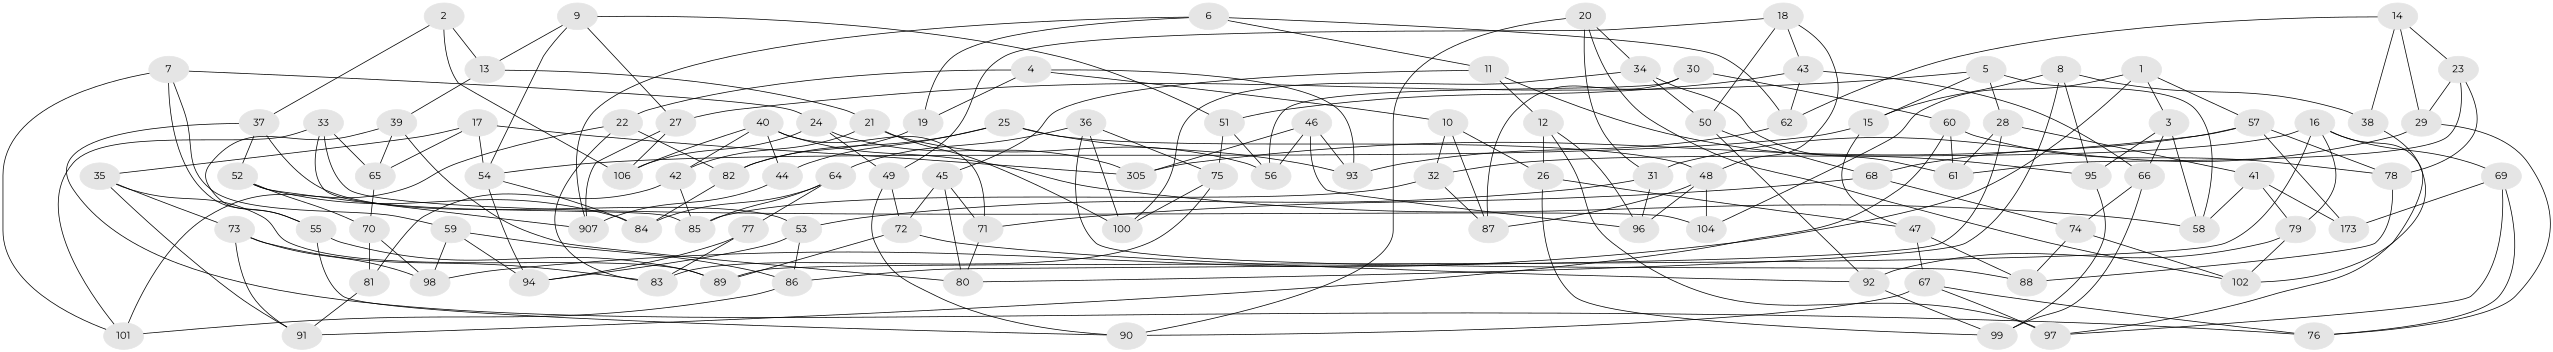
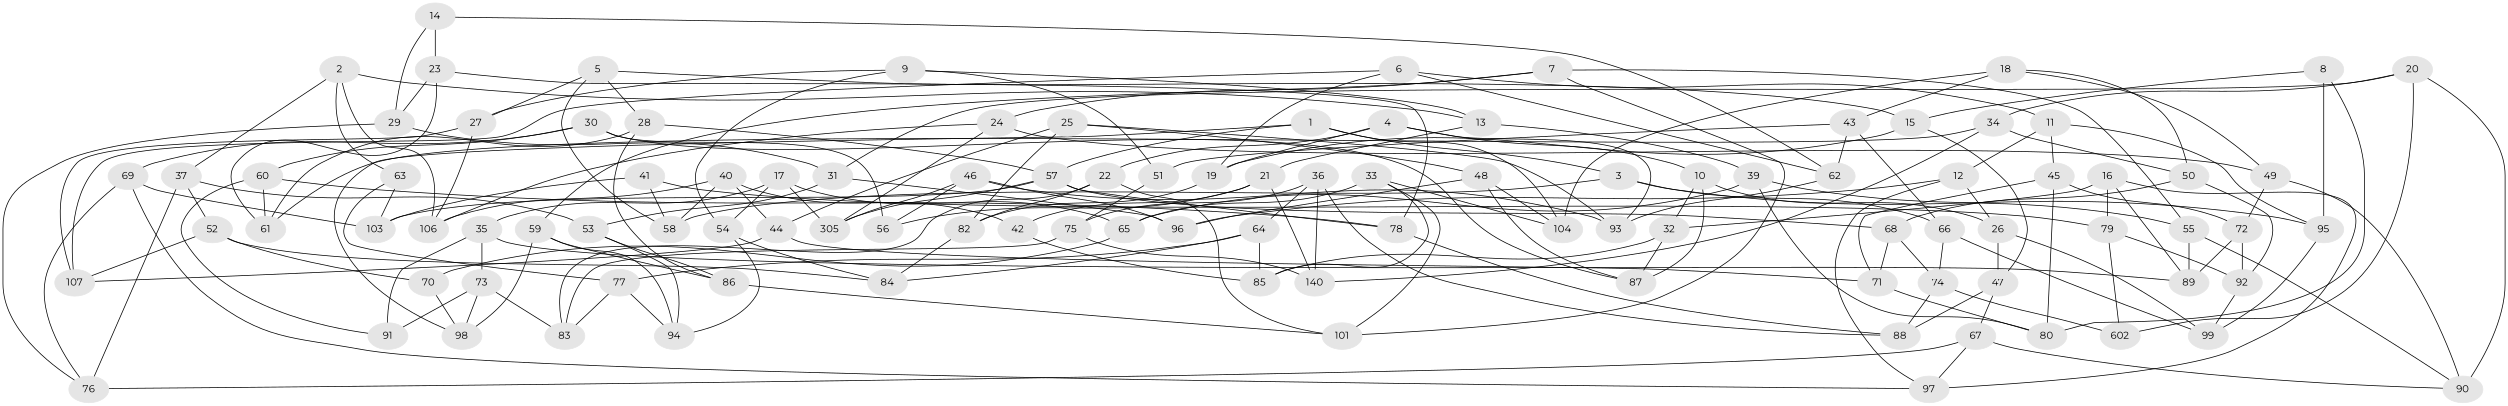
(1825, 123) -> (1755, 108)
(2368, 123) -> none
(905, 136) -> (1190, 262)
(2075, 139) -> (924, 152)
(1248, 150) -> none
(2419, 152) -> (357, 142)
(1144, 155) -> (1560, 145)
none -> (400, 176)
(589, 229) -> (75, 283)
(1122, 229) -> (1315, 283)
(2349, 229) -> (375, 229)
(369, 283) -> none
(2241, 283) -> (2120, 336)
